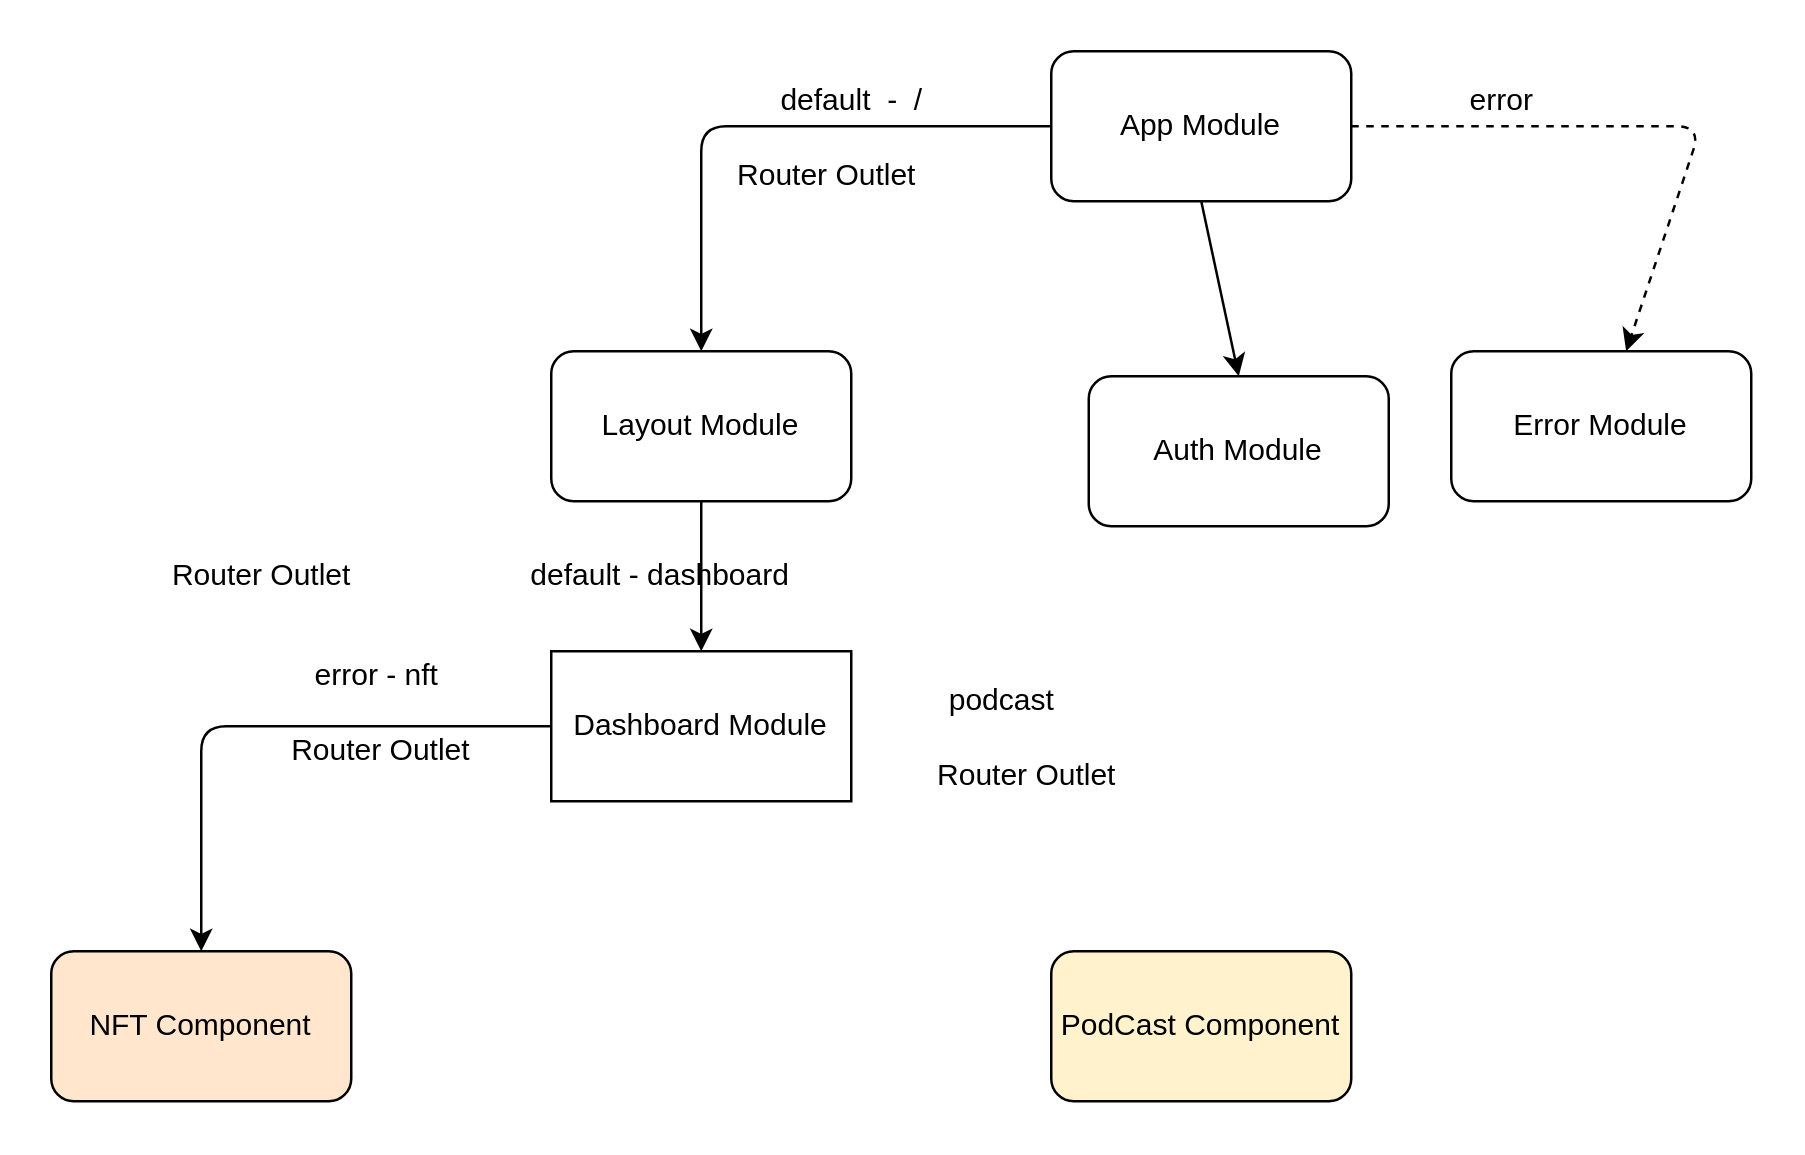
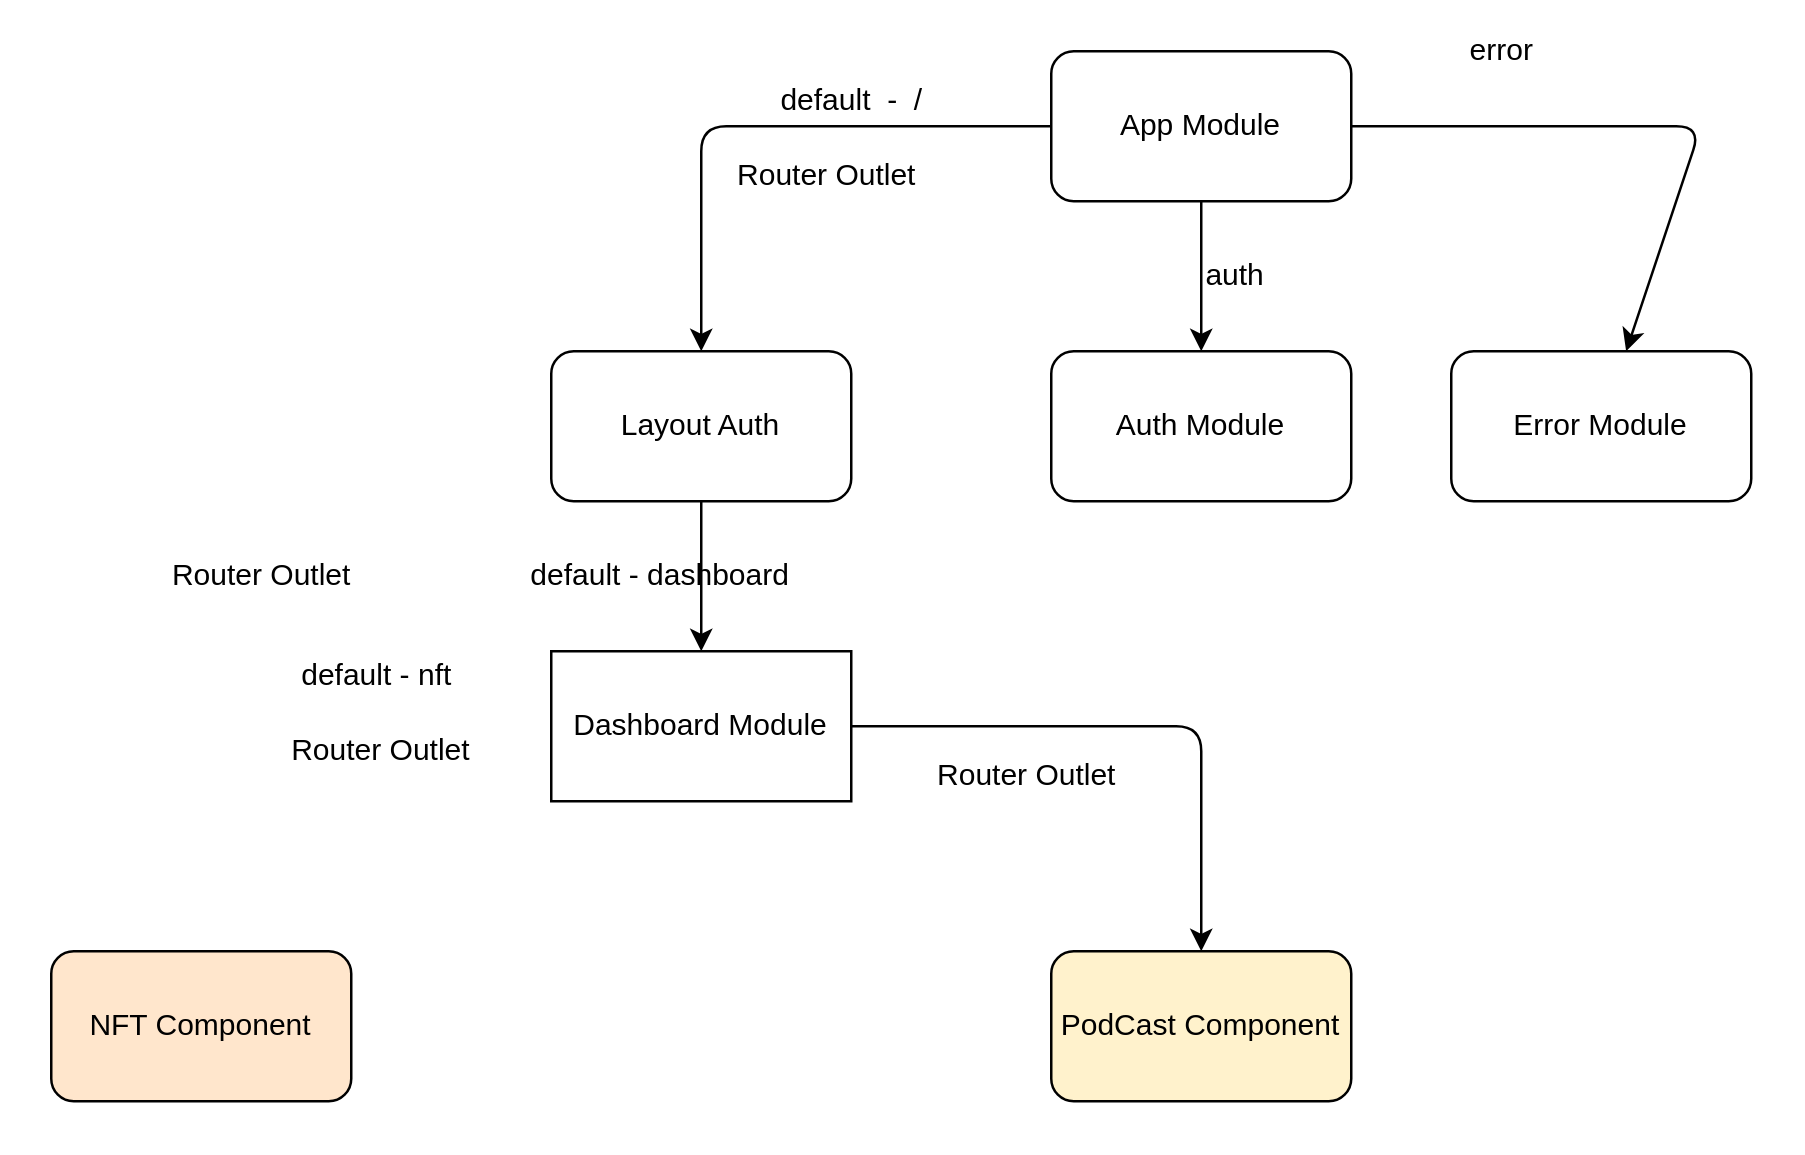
(1501, 101) -> (1501, 51)
(1629, 126) -> (1629, 126)
none -> (1226, 276)
(701, 426) -> (701, 426)
(1239, 451) -> (1201, 426)
(378, 676) -> (378, 676)
(1001, 701) -> none
(280, 726) -> none
none -> (1122, 726)
